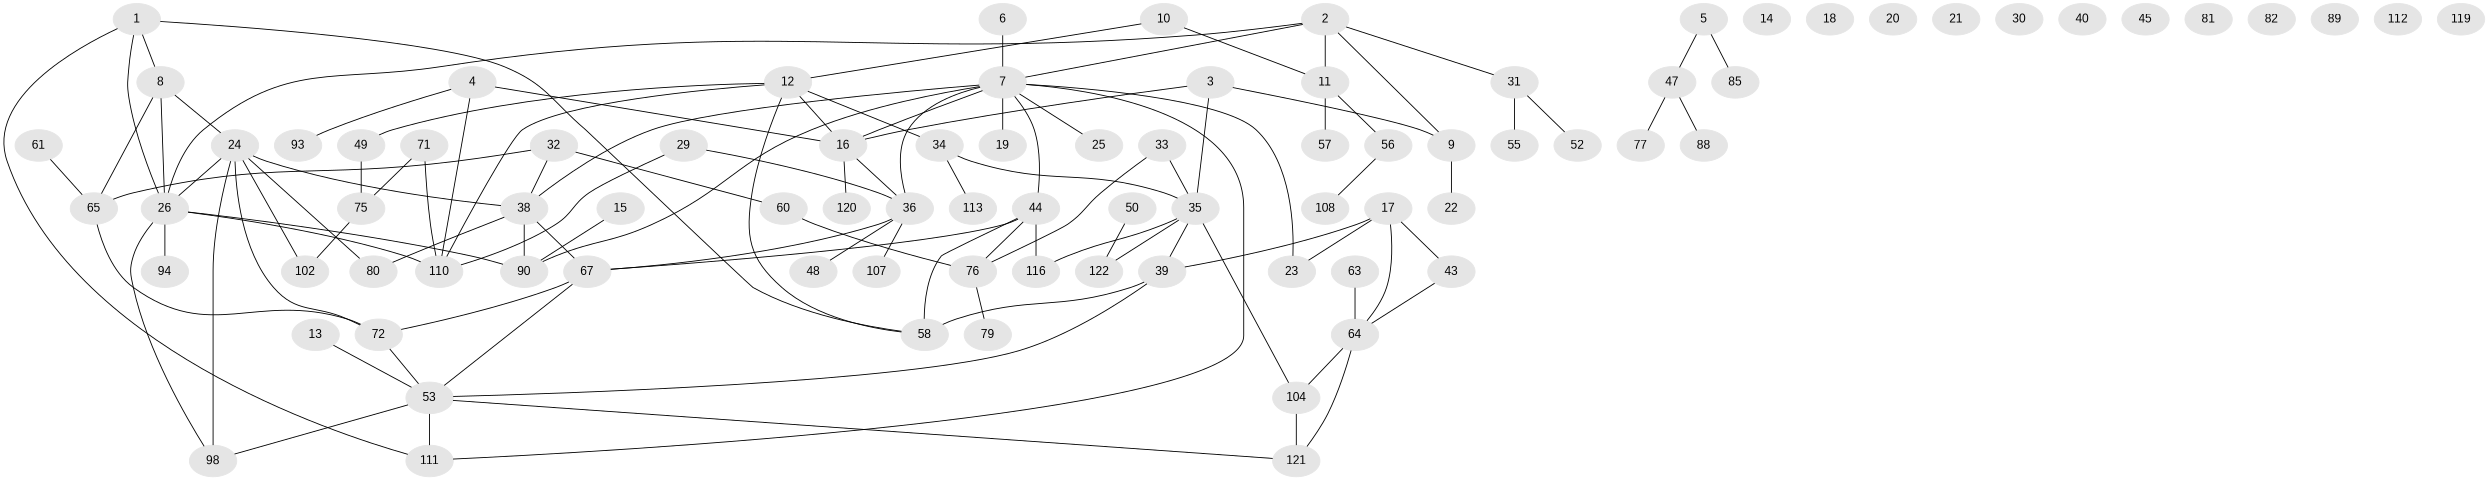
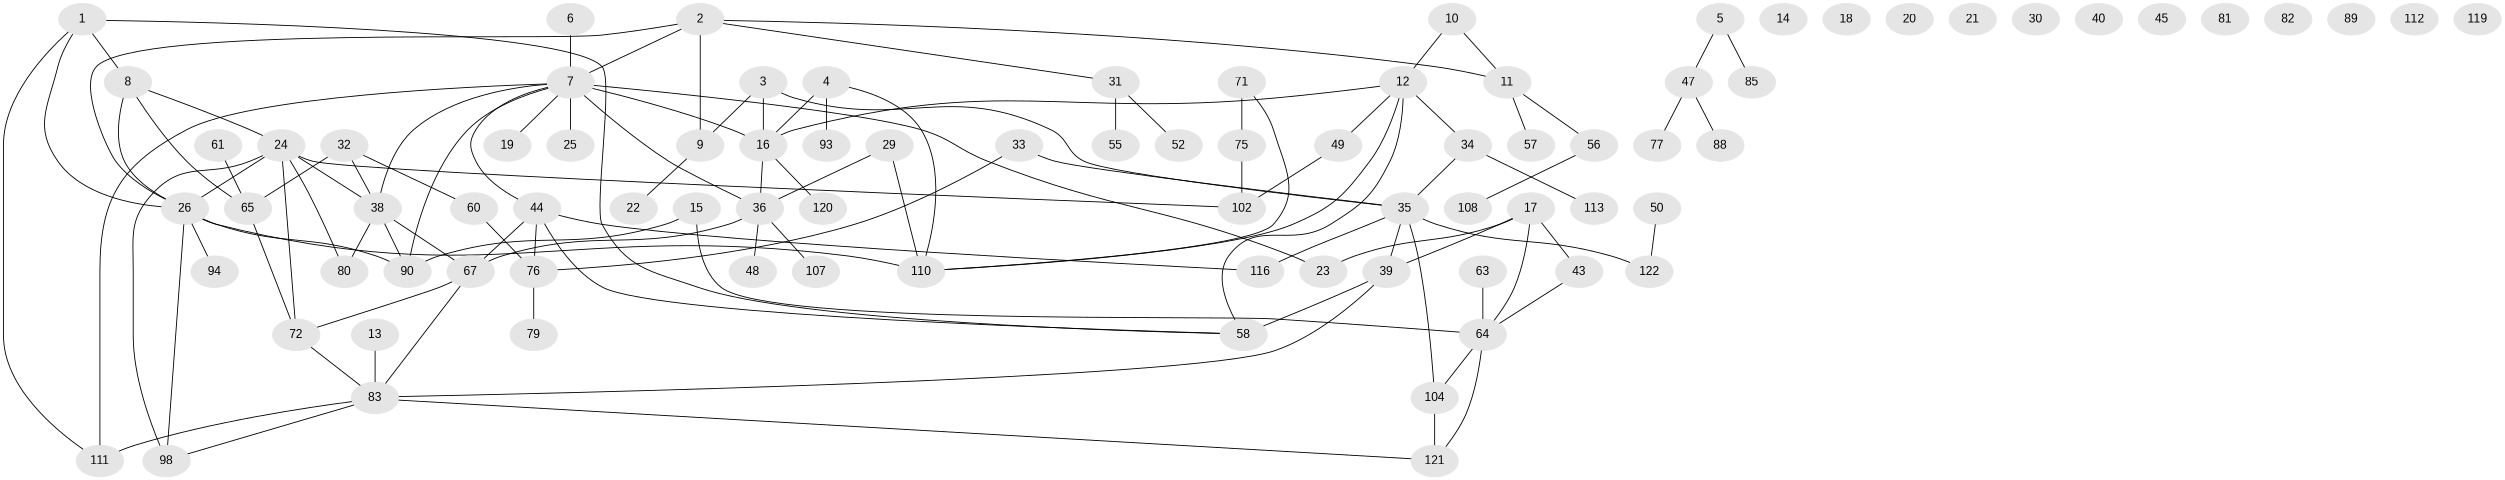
(361, 177) -> (1293, 175)
none -> (1055, 317)
(430, 398) -> (375, 398)
